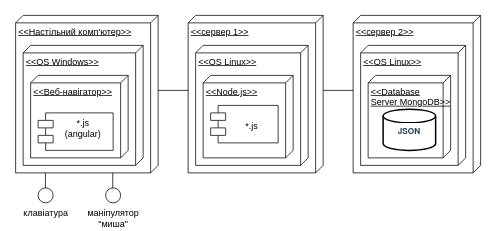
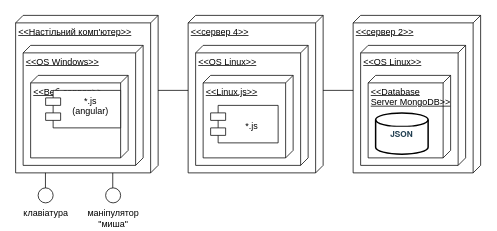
(220, 32) -> (220, 32)
(76, 92) -> (69, 92)
(232, 92) -> (234, 92)
(409, 130) -> (402, 134)
(75, 132) -> (83, 109)
